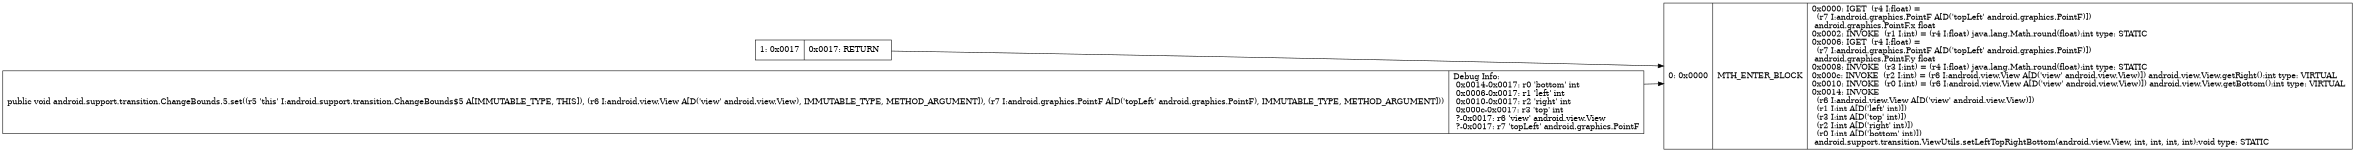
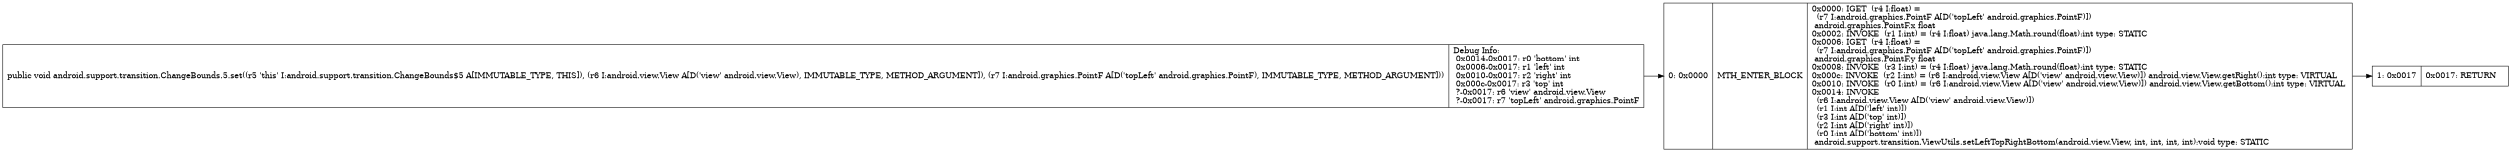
(1275, 58) -> (2359, 76)
